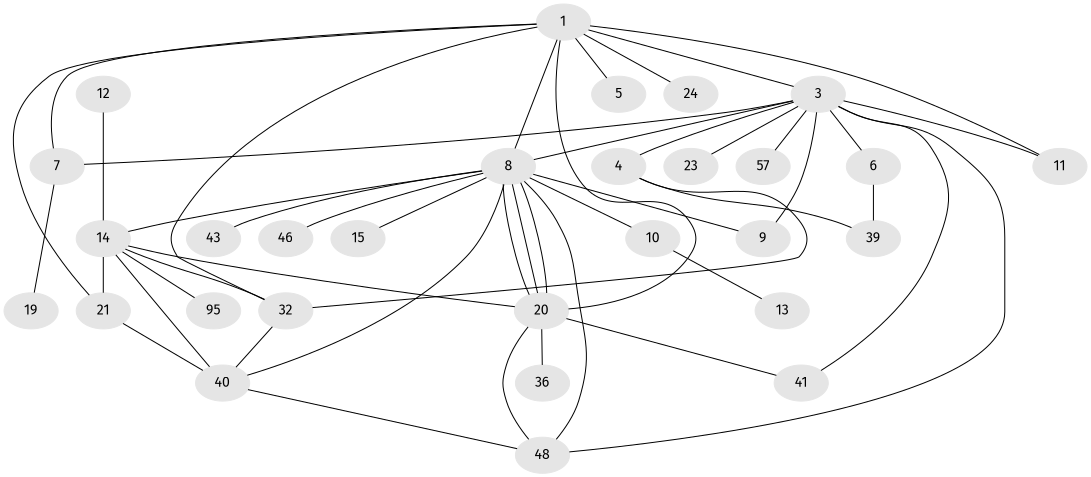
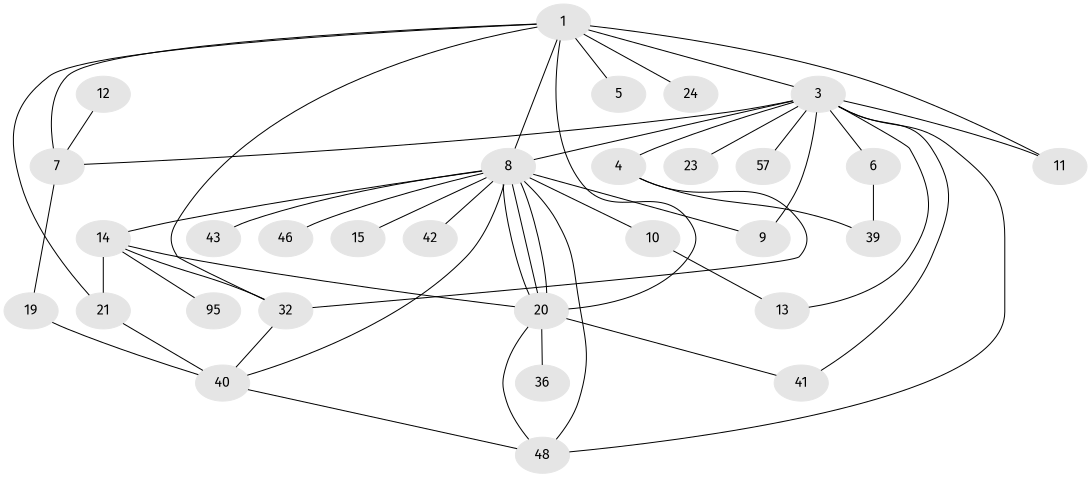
(103, 172) -> (80, 130)
none -> (927, 219)
none -> (430, 239)
(162, 311) -> (125, 350)
